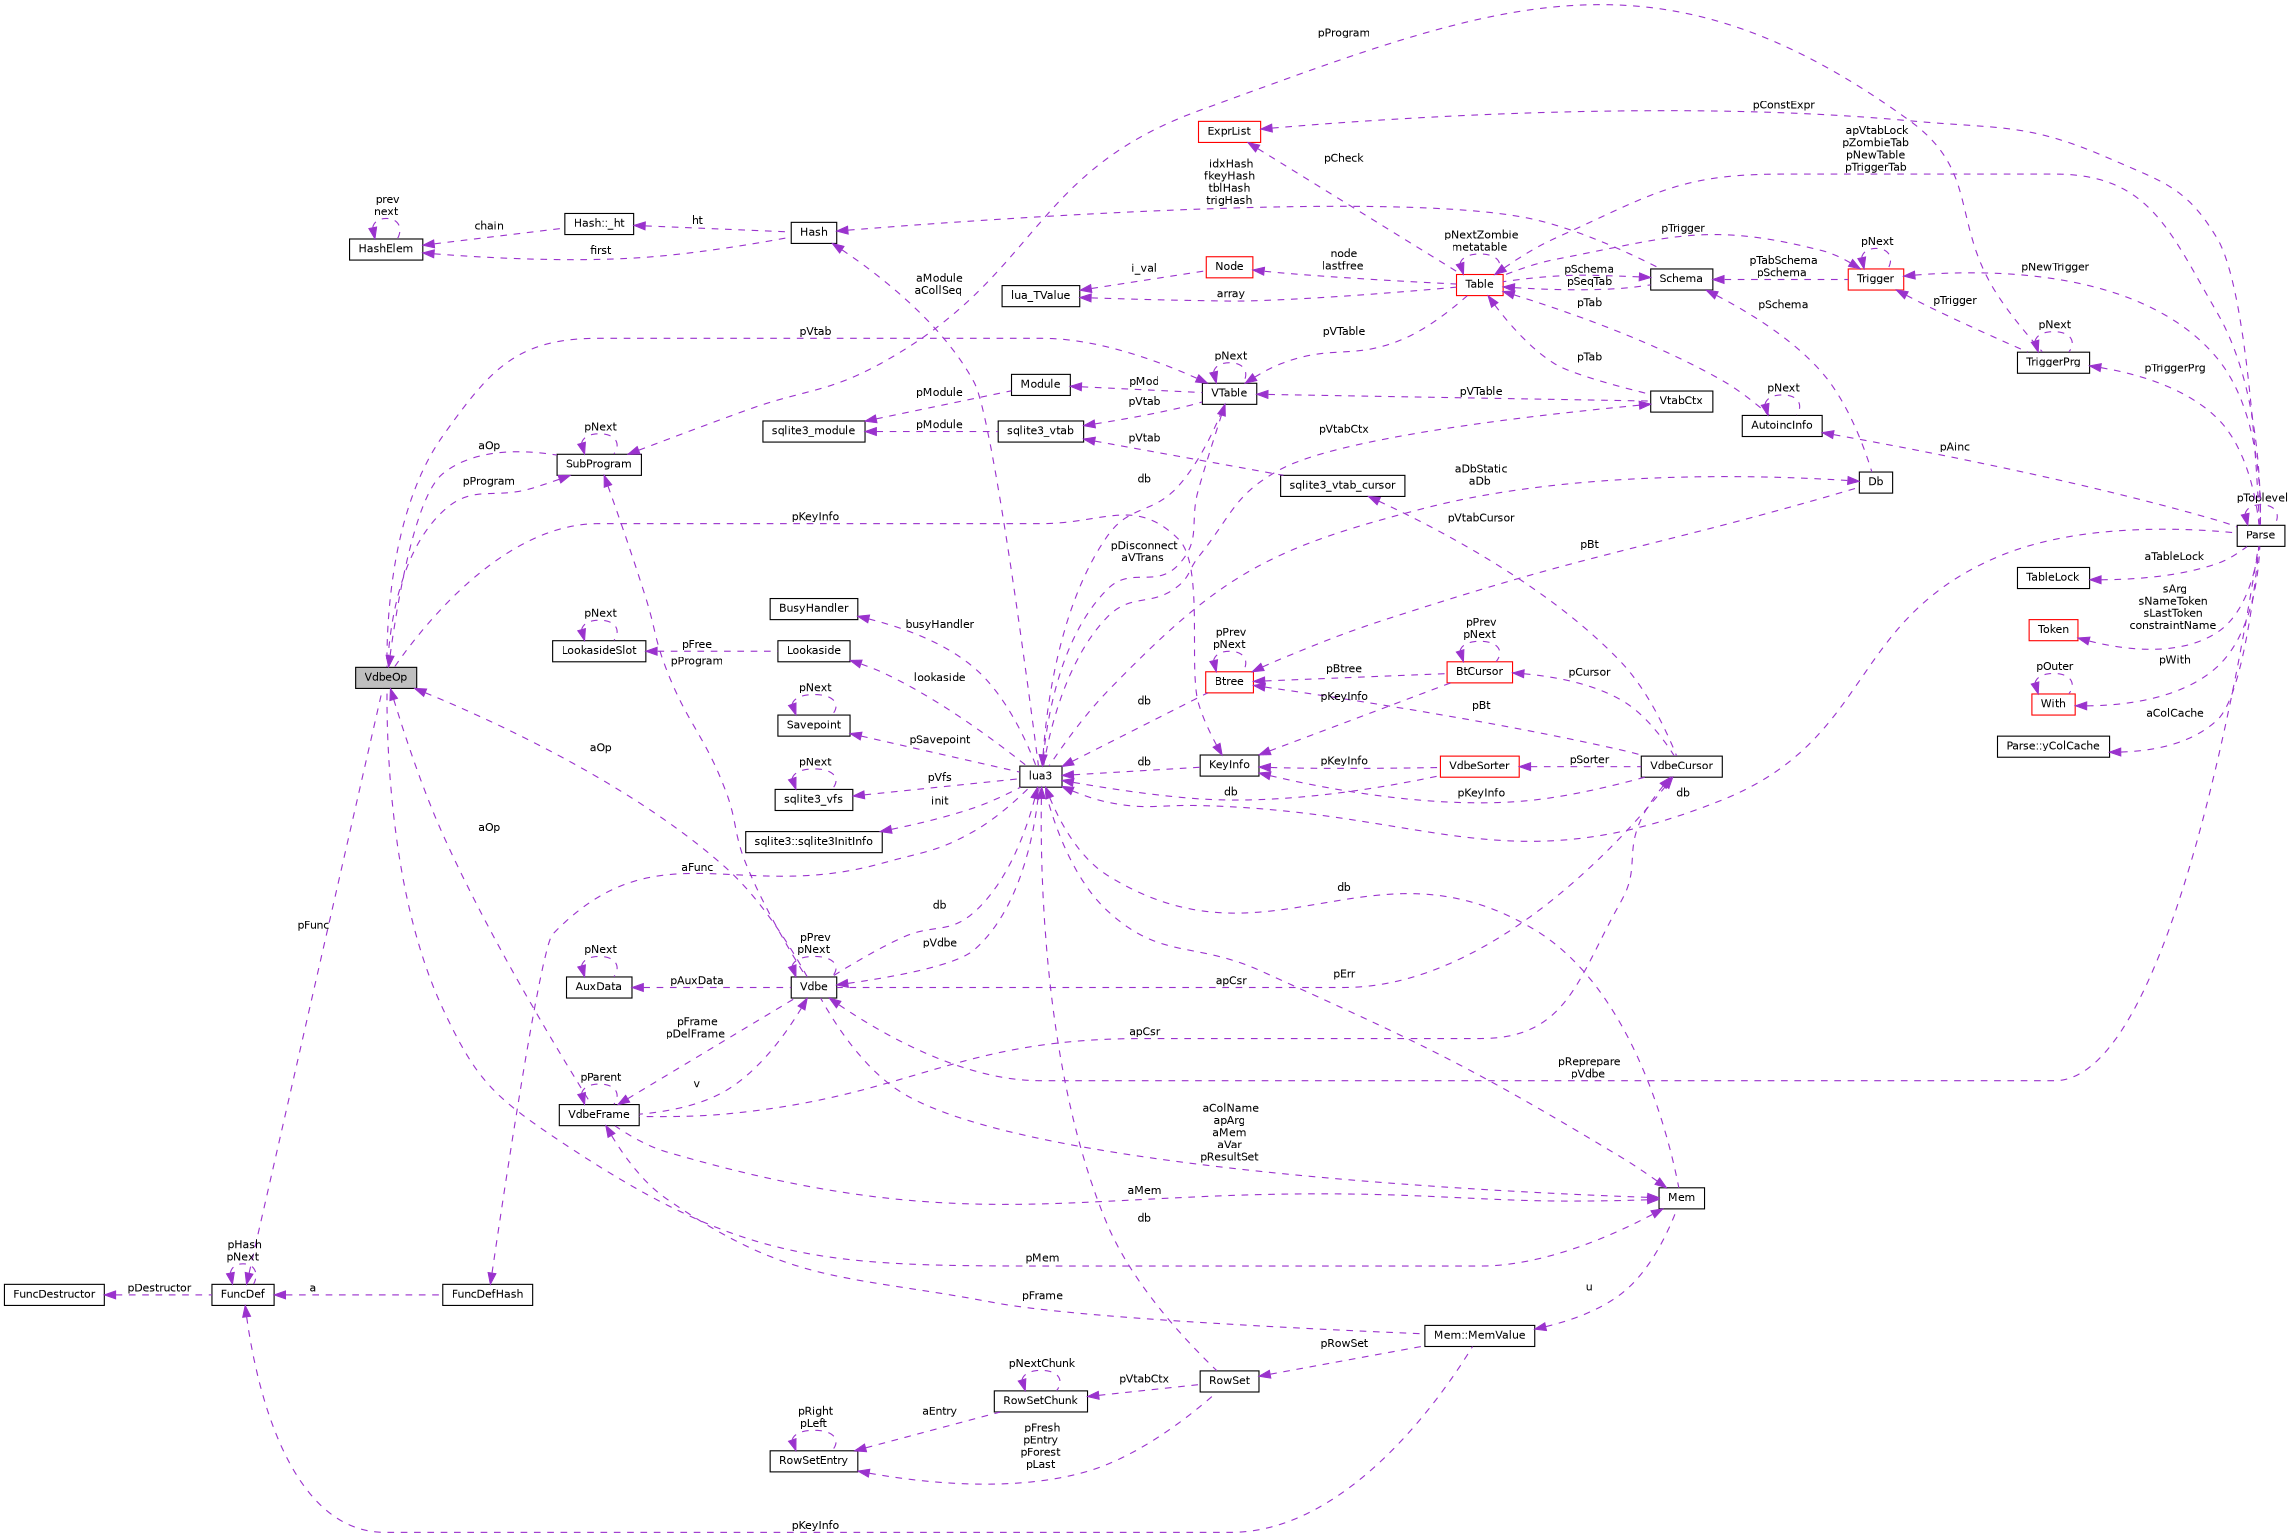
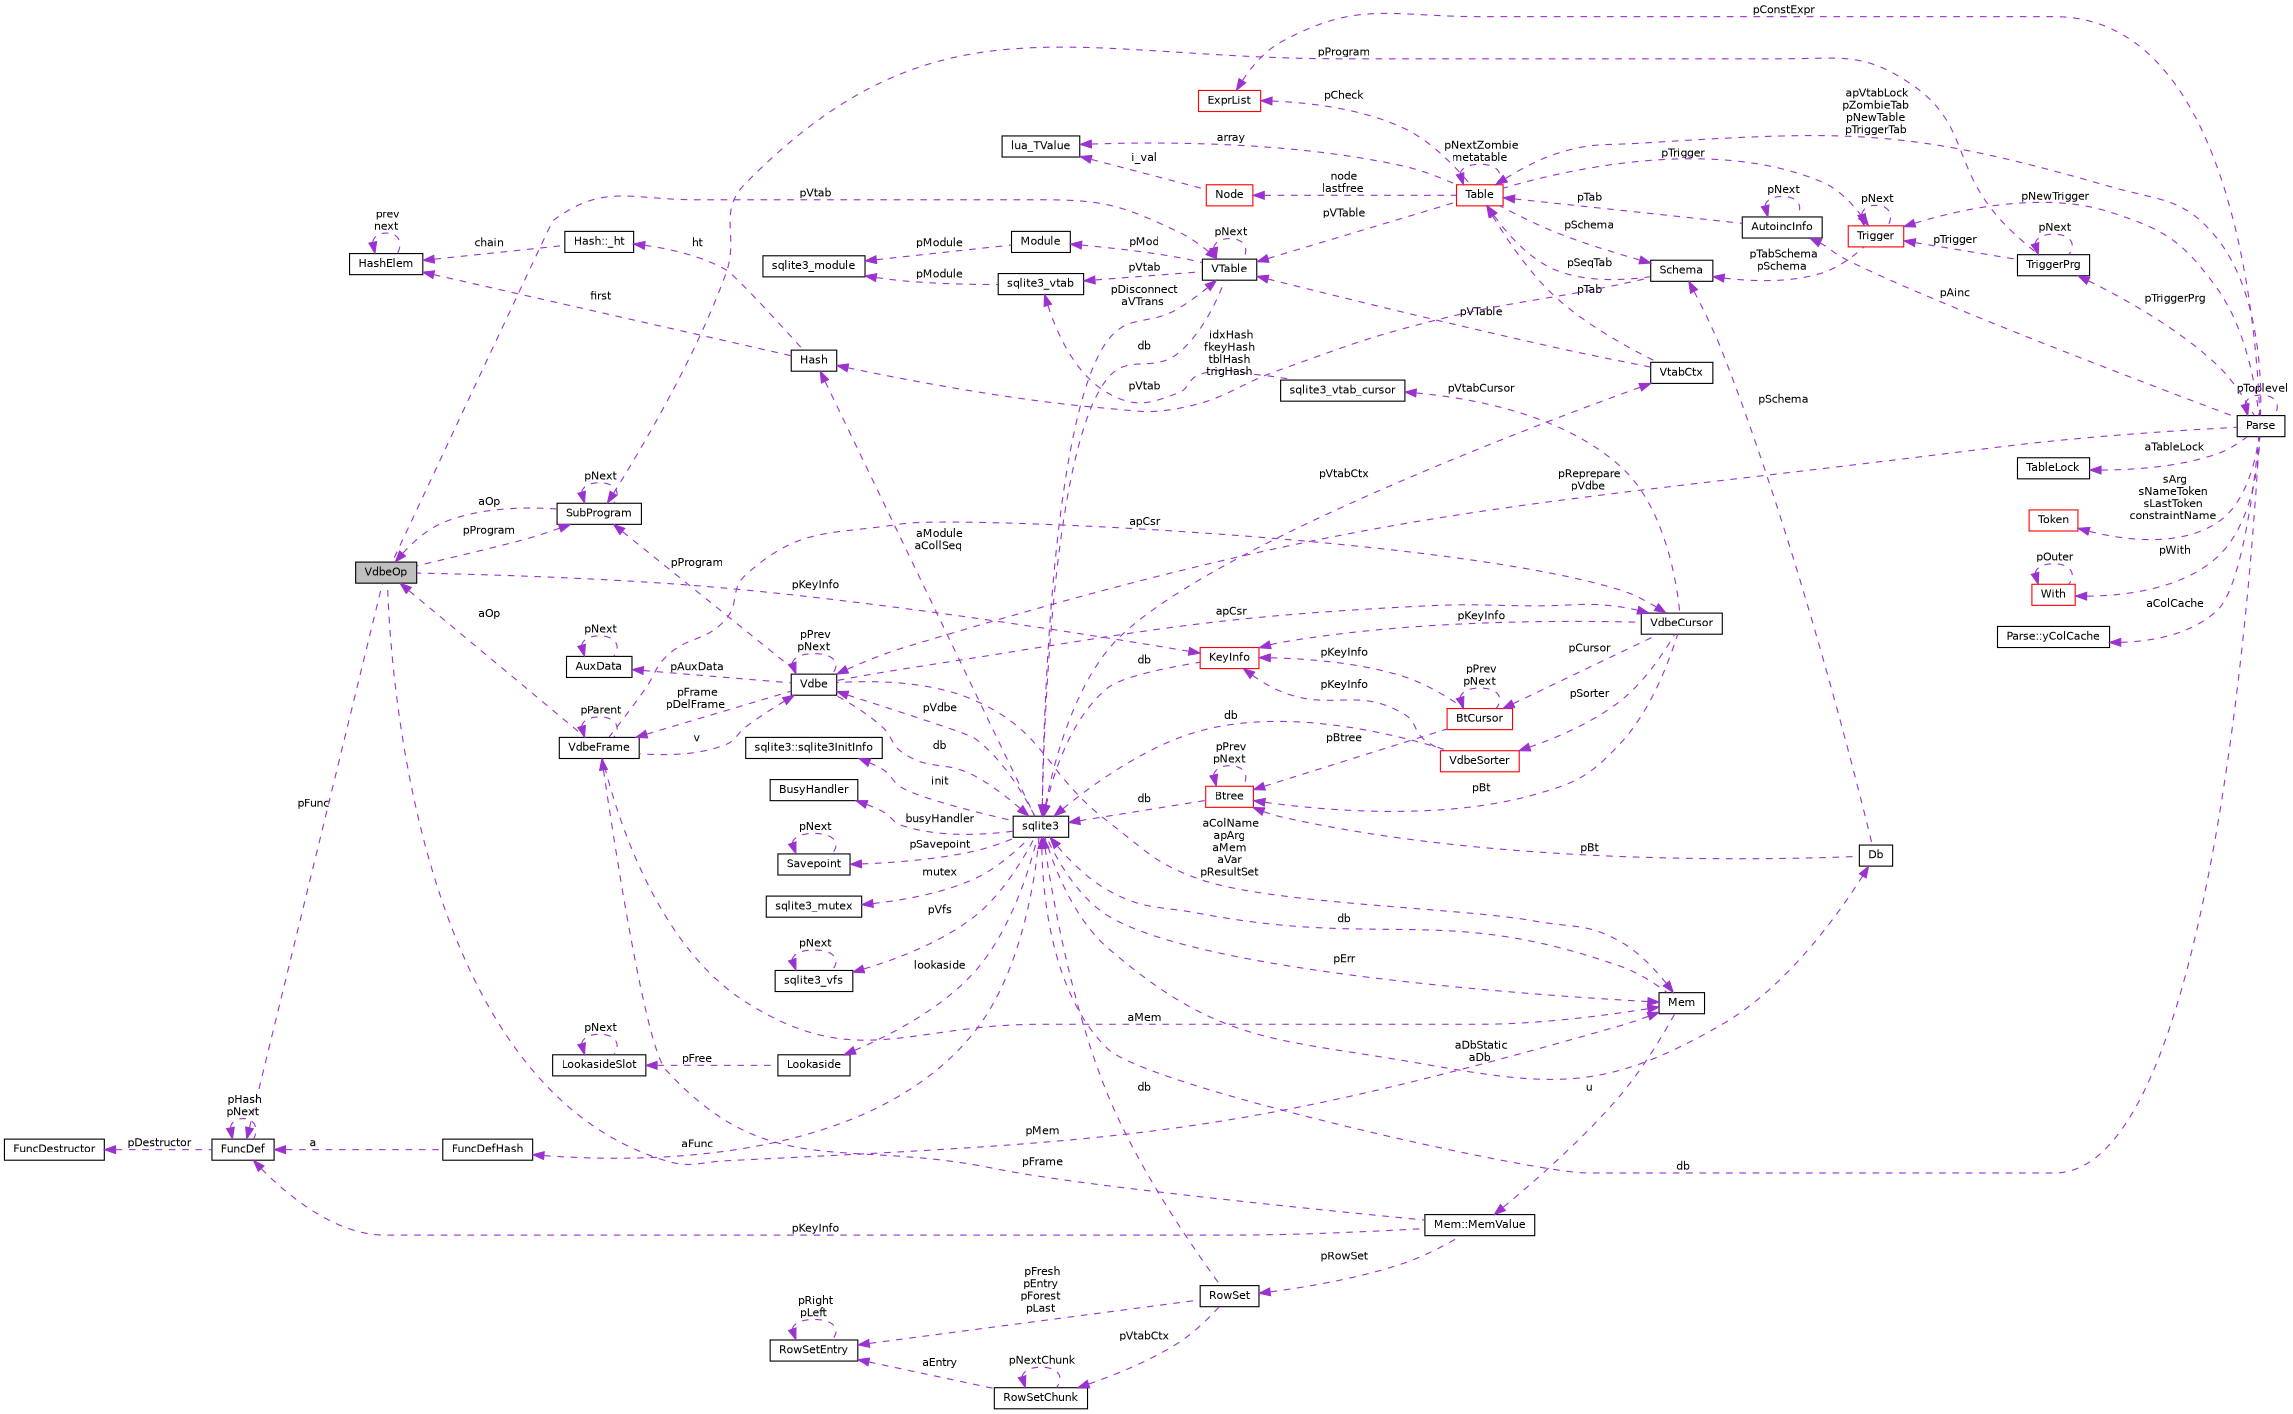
(1230, 766) -> (1230, 658)
(1041, 777) -> (1041, 827)
(641, 804) -> none
none -> (814, 907)
